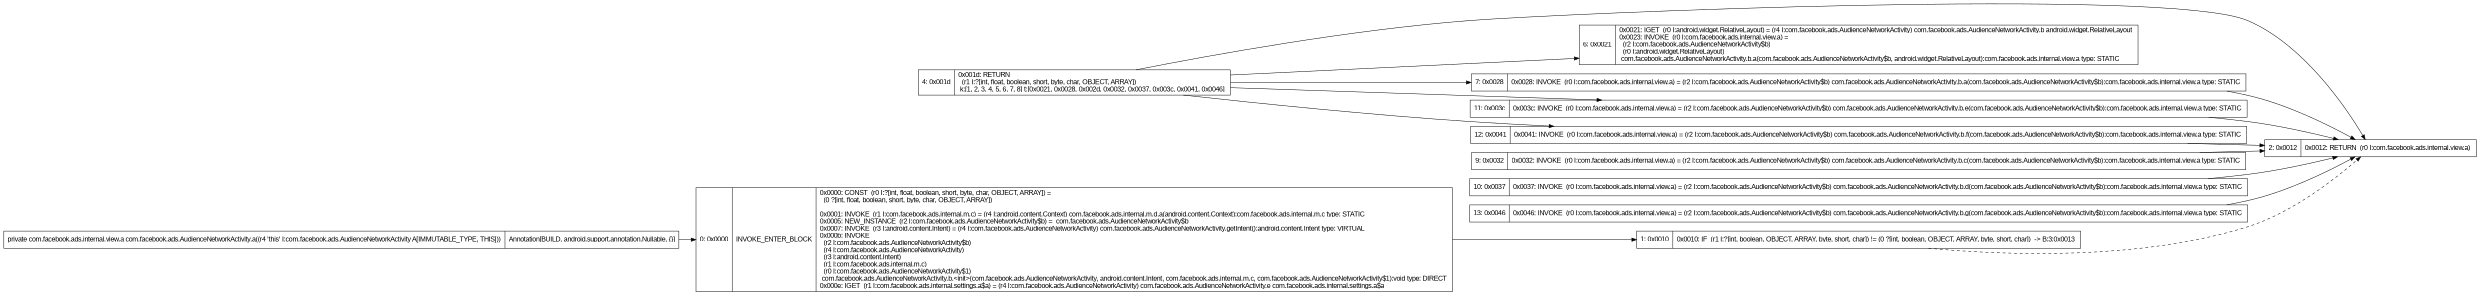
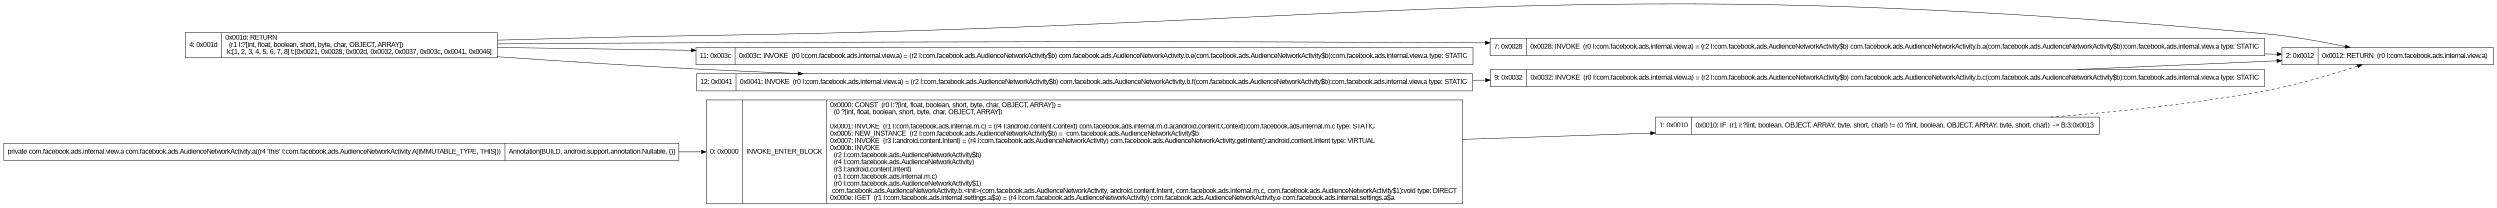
(1859, 45) -> none
(2272, 125) -> none
(2224, 144) -> (1479, 80)
(1859, 187) -> none
(1859, 213) -> none
